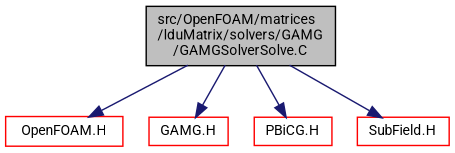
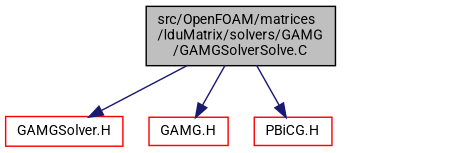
(64, 131) -> (64, 131)
(403, 131) -> none
